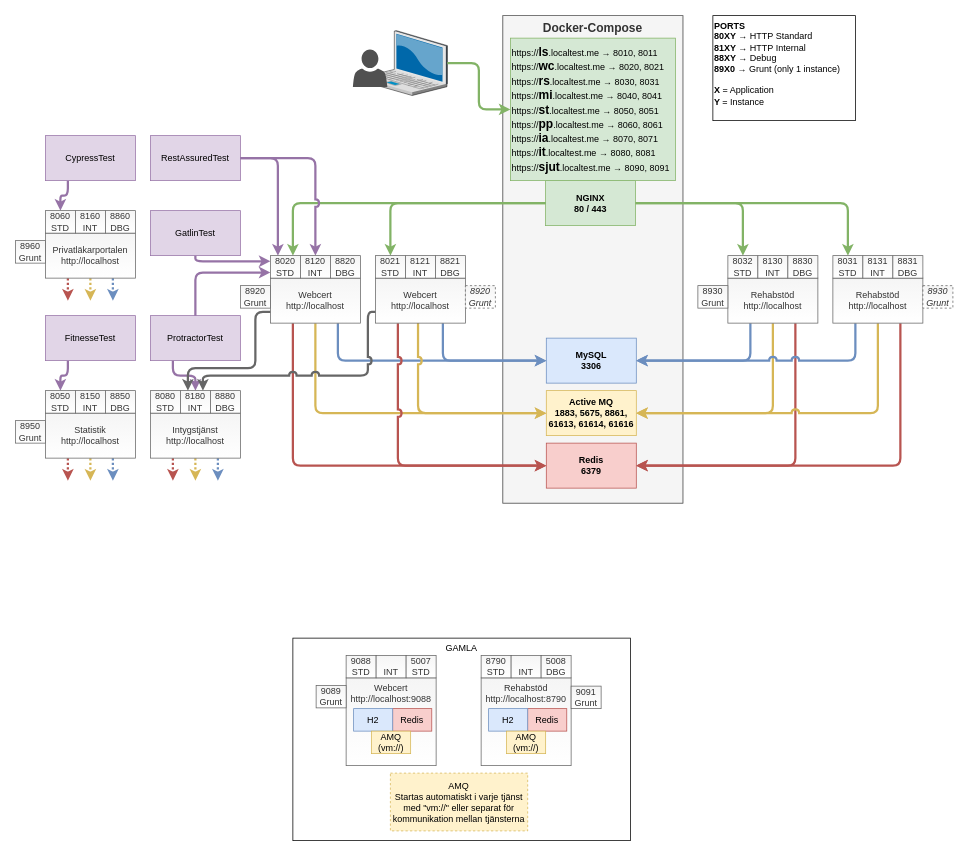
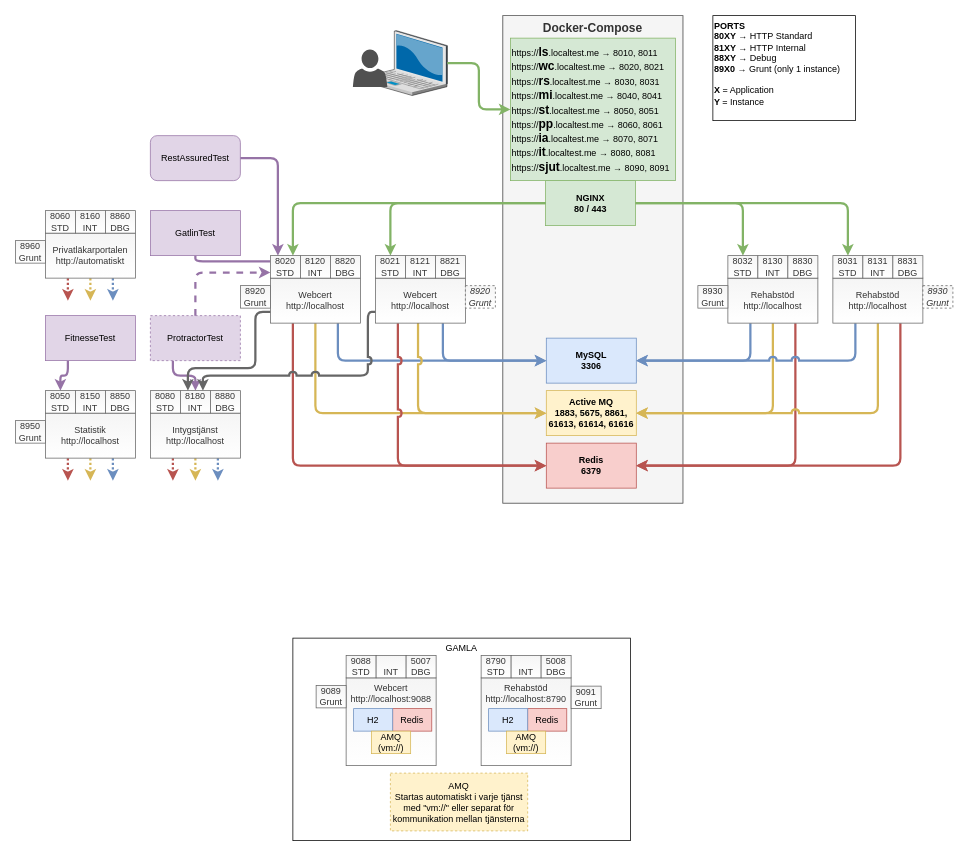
(90, 158) -> none
(195, 158) -> (195, 158)
(315, 188) -> none
(65, 195) -> none
(90, 255) -> (90, 255)
(260, 261) -> (264, 261)
(209, 272) -> (209, 272)
(195, 338) -> (195, 338)
(421, 666) -> (421, 666)
